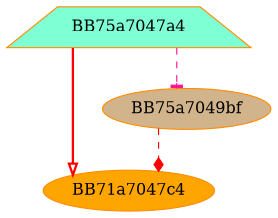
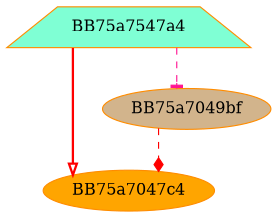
(129, 27) -> (129, 27)
(129, 191) -> (129, 191)
